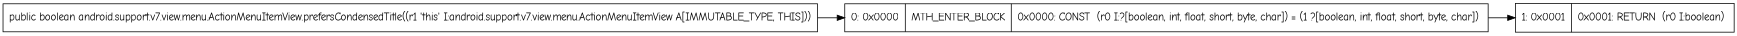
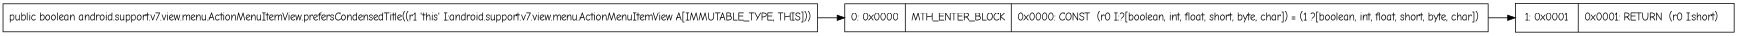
(1653, 17) -> (1653, 17)
